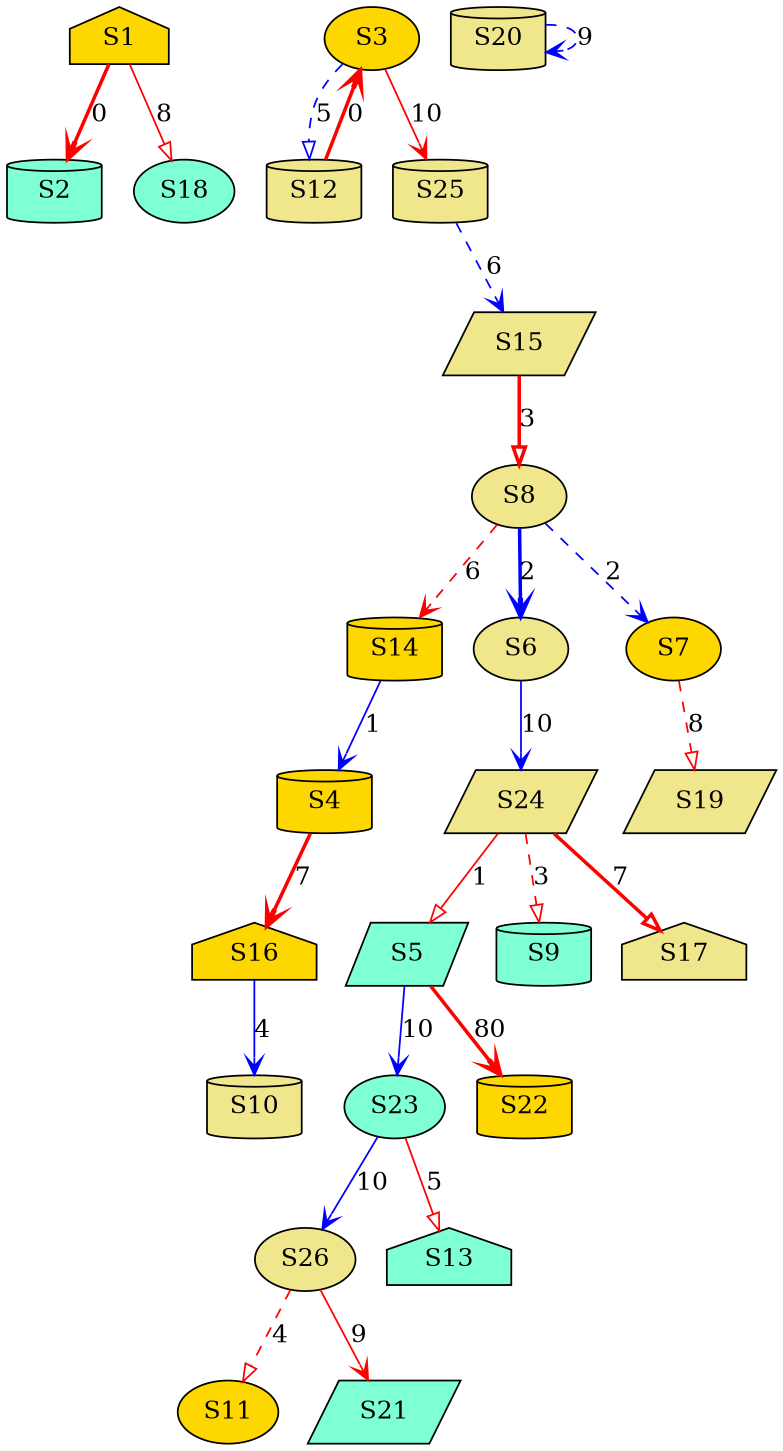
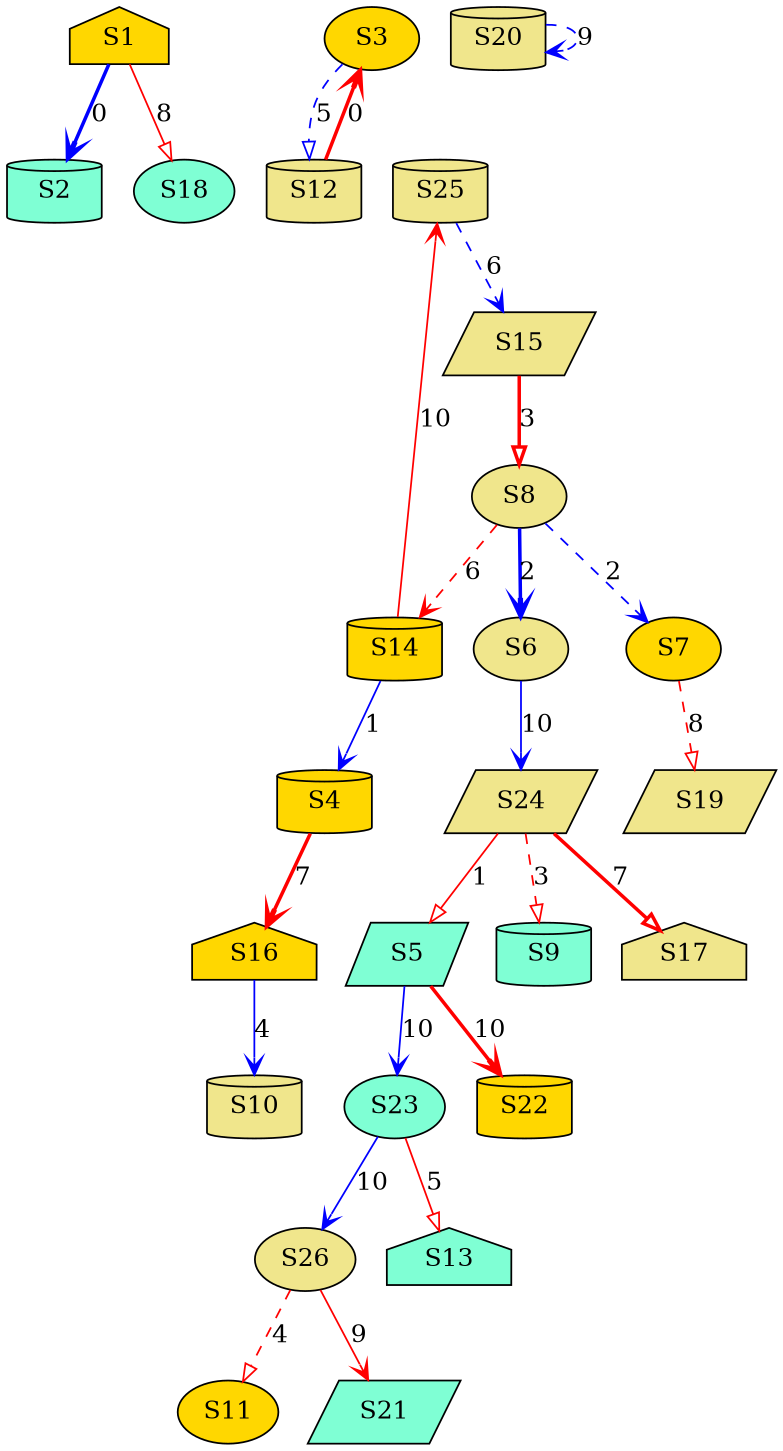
(92, 104) -> (92, 104)
(402, 106) -> (417, 429)
(490, 1031) -> (490, 1031)
